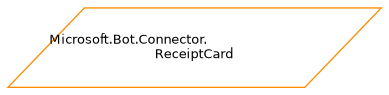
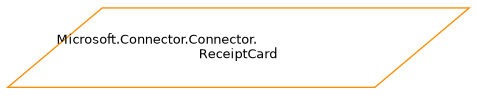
(195, 48) -> (238, 48)
